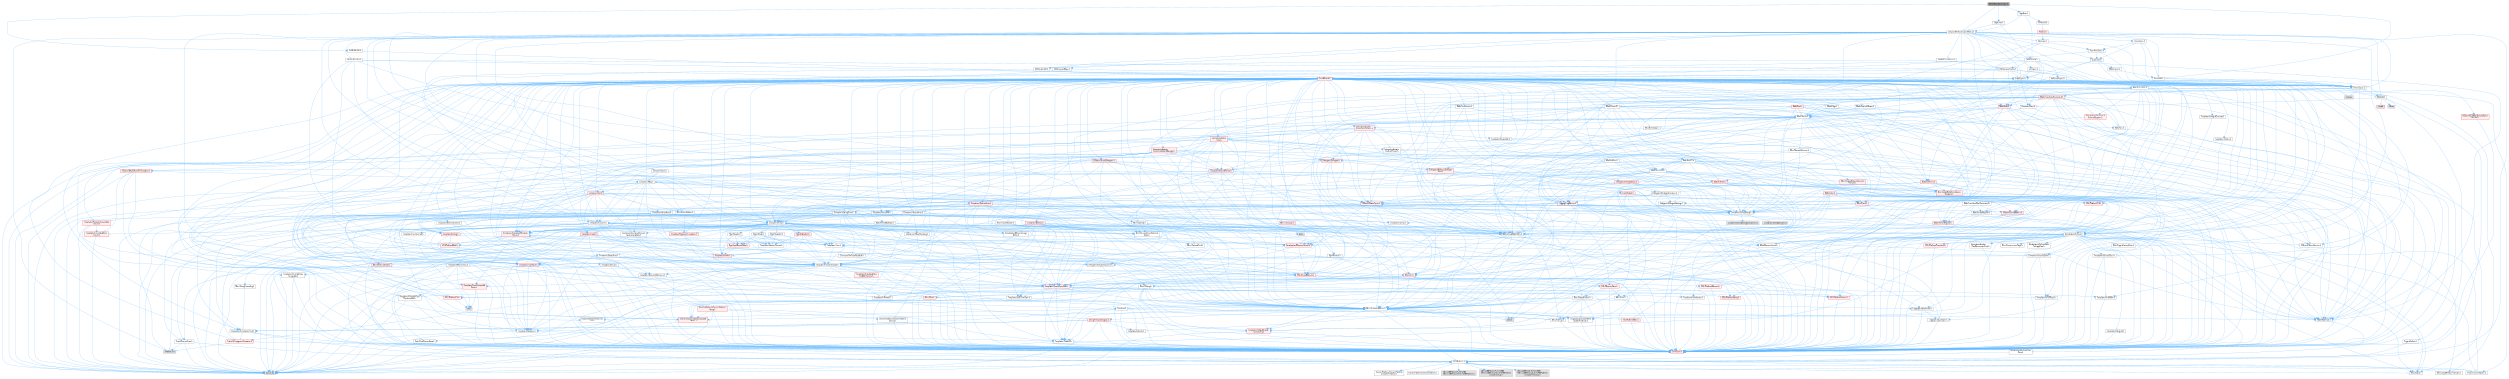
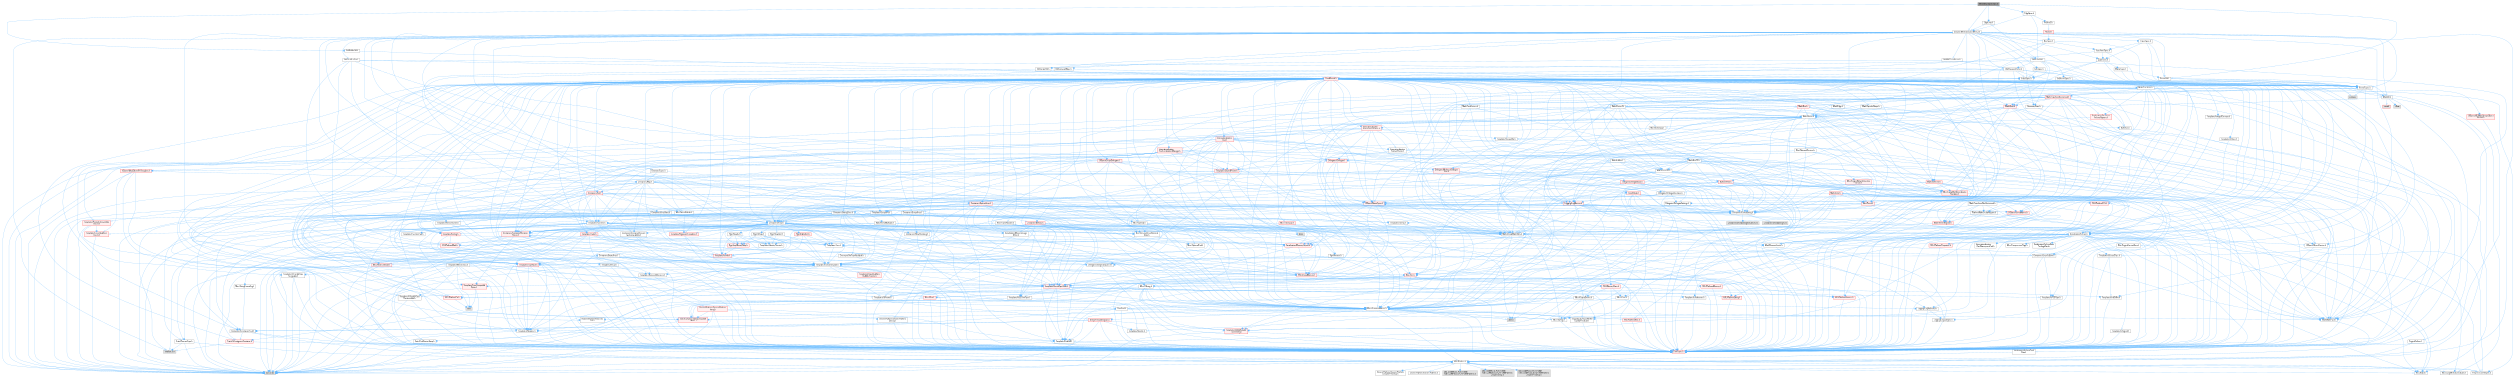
(1981, 213) -> (1984, 213)
